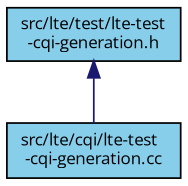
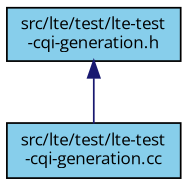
(94, 151) -> (94, 151)
